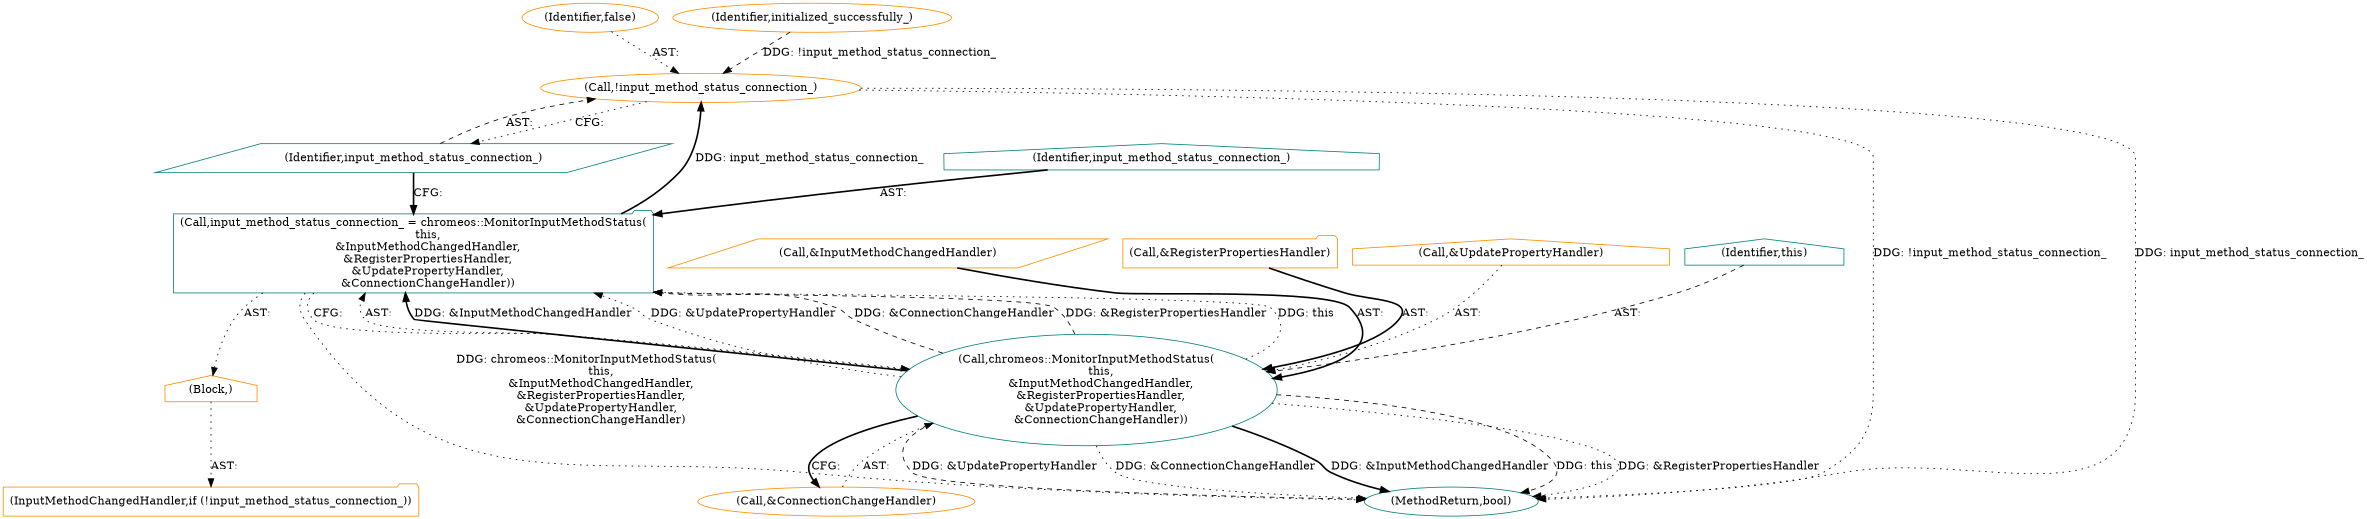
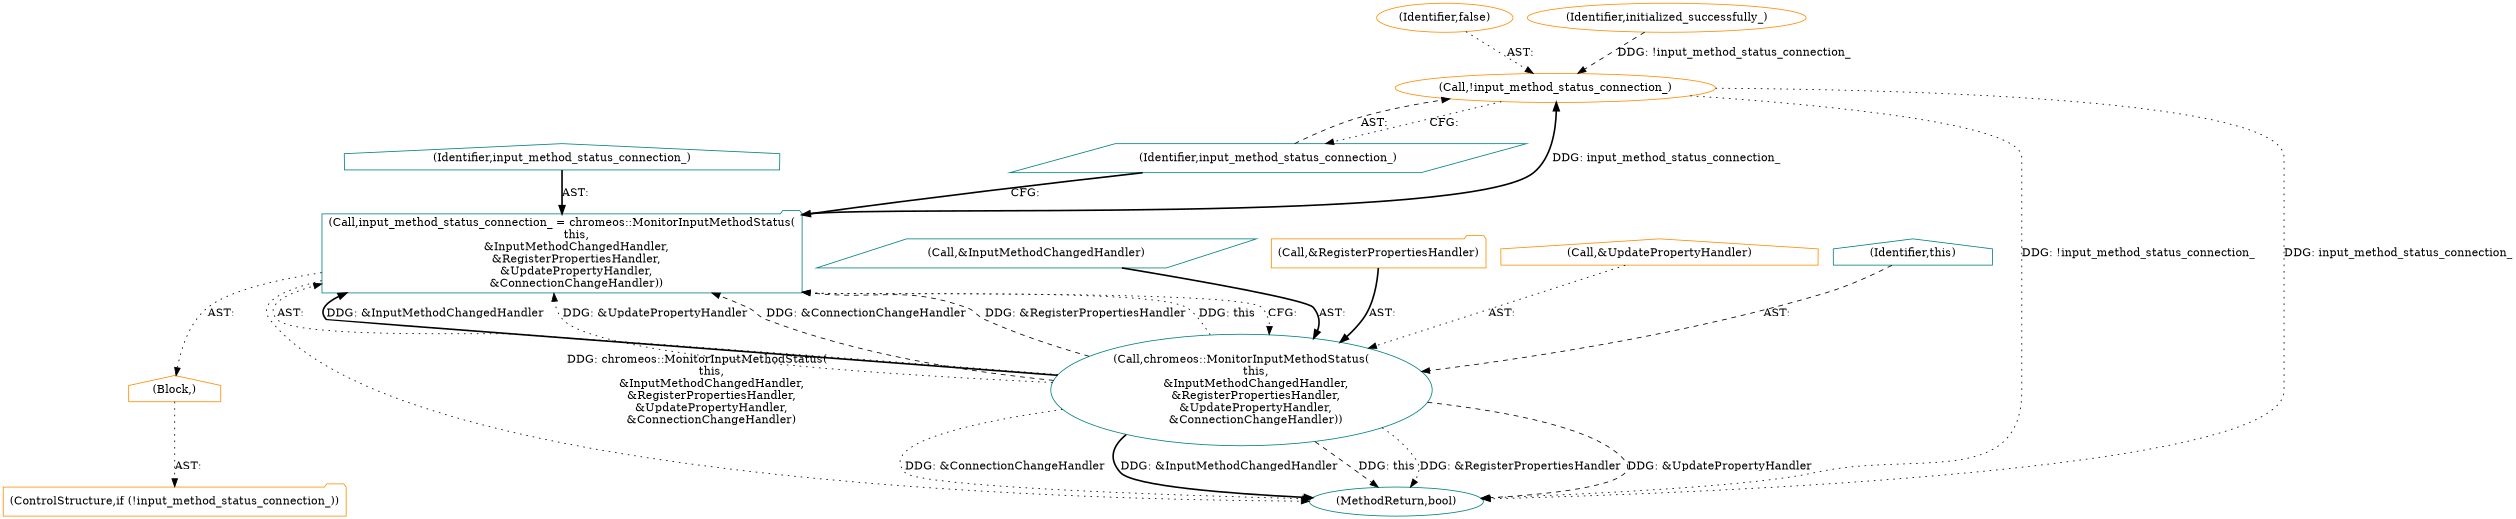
(888, 253) -> (1037, 253)
(211, 502) -> (175, 502)
(836, 502) -> none
